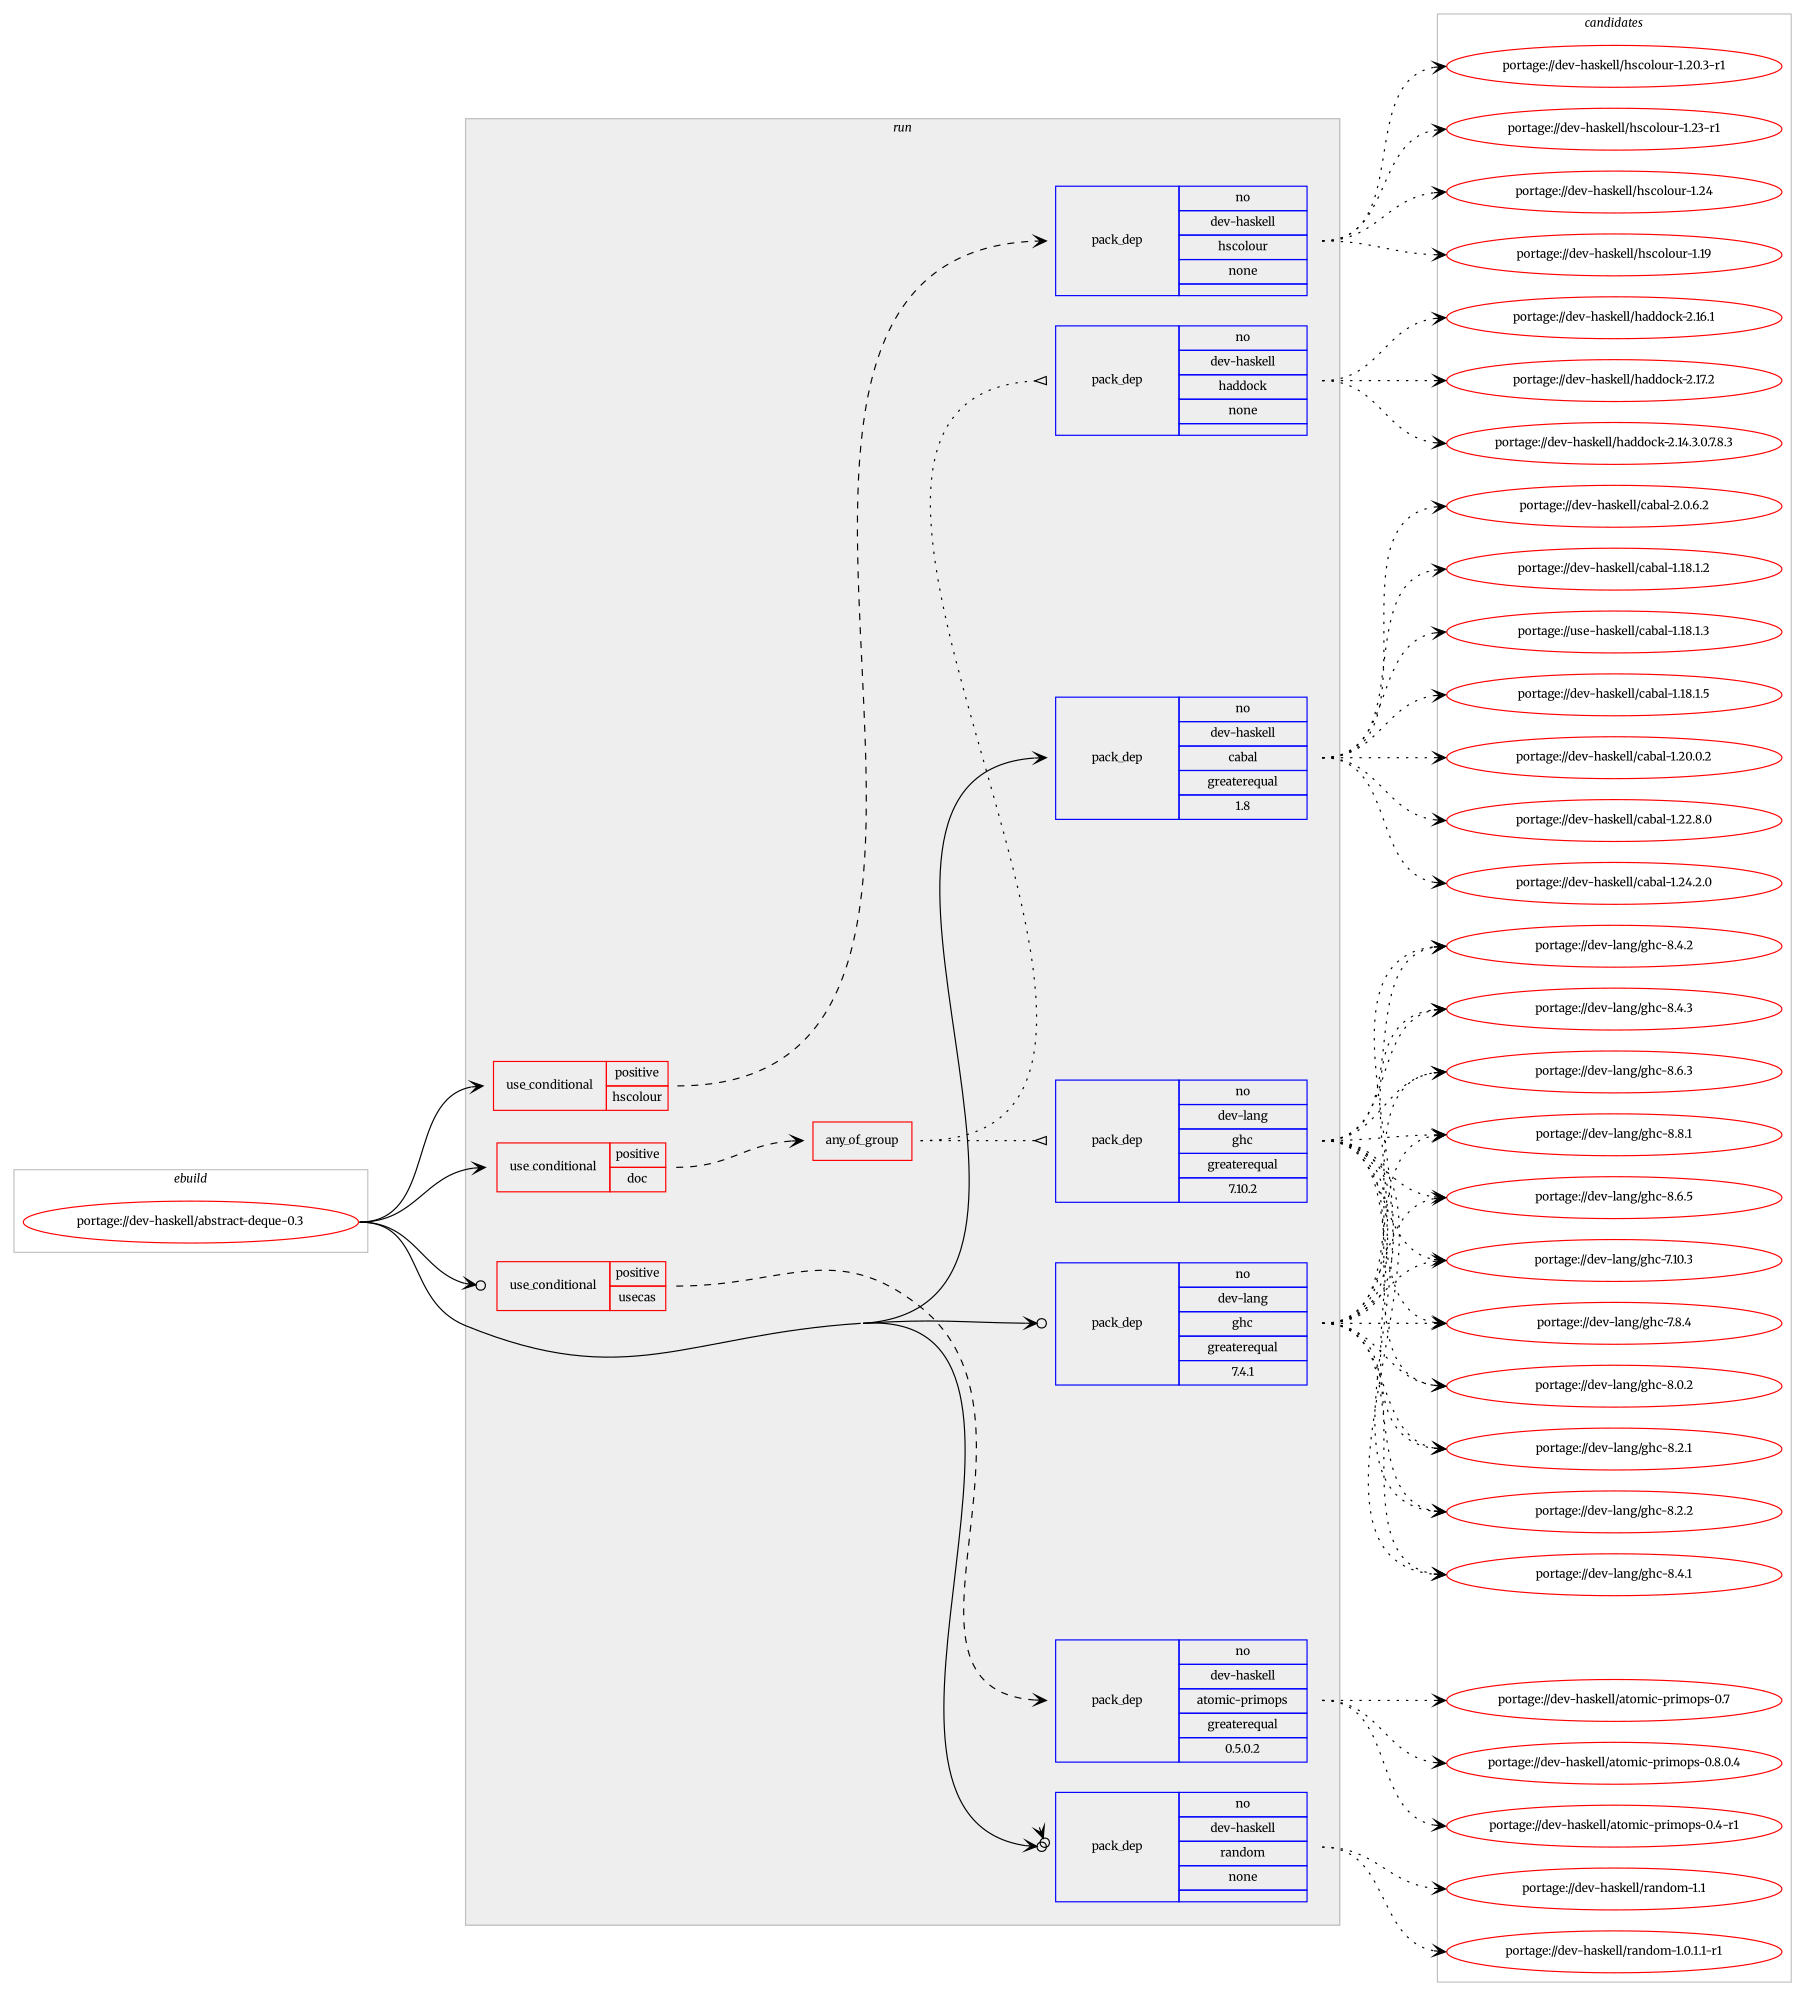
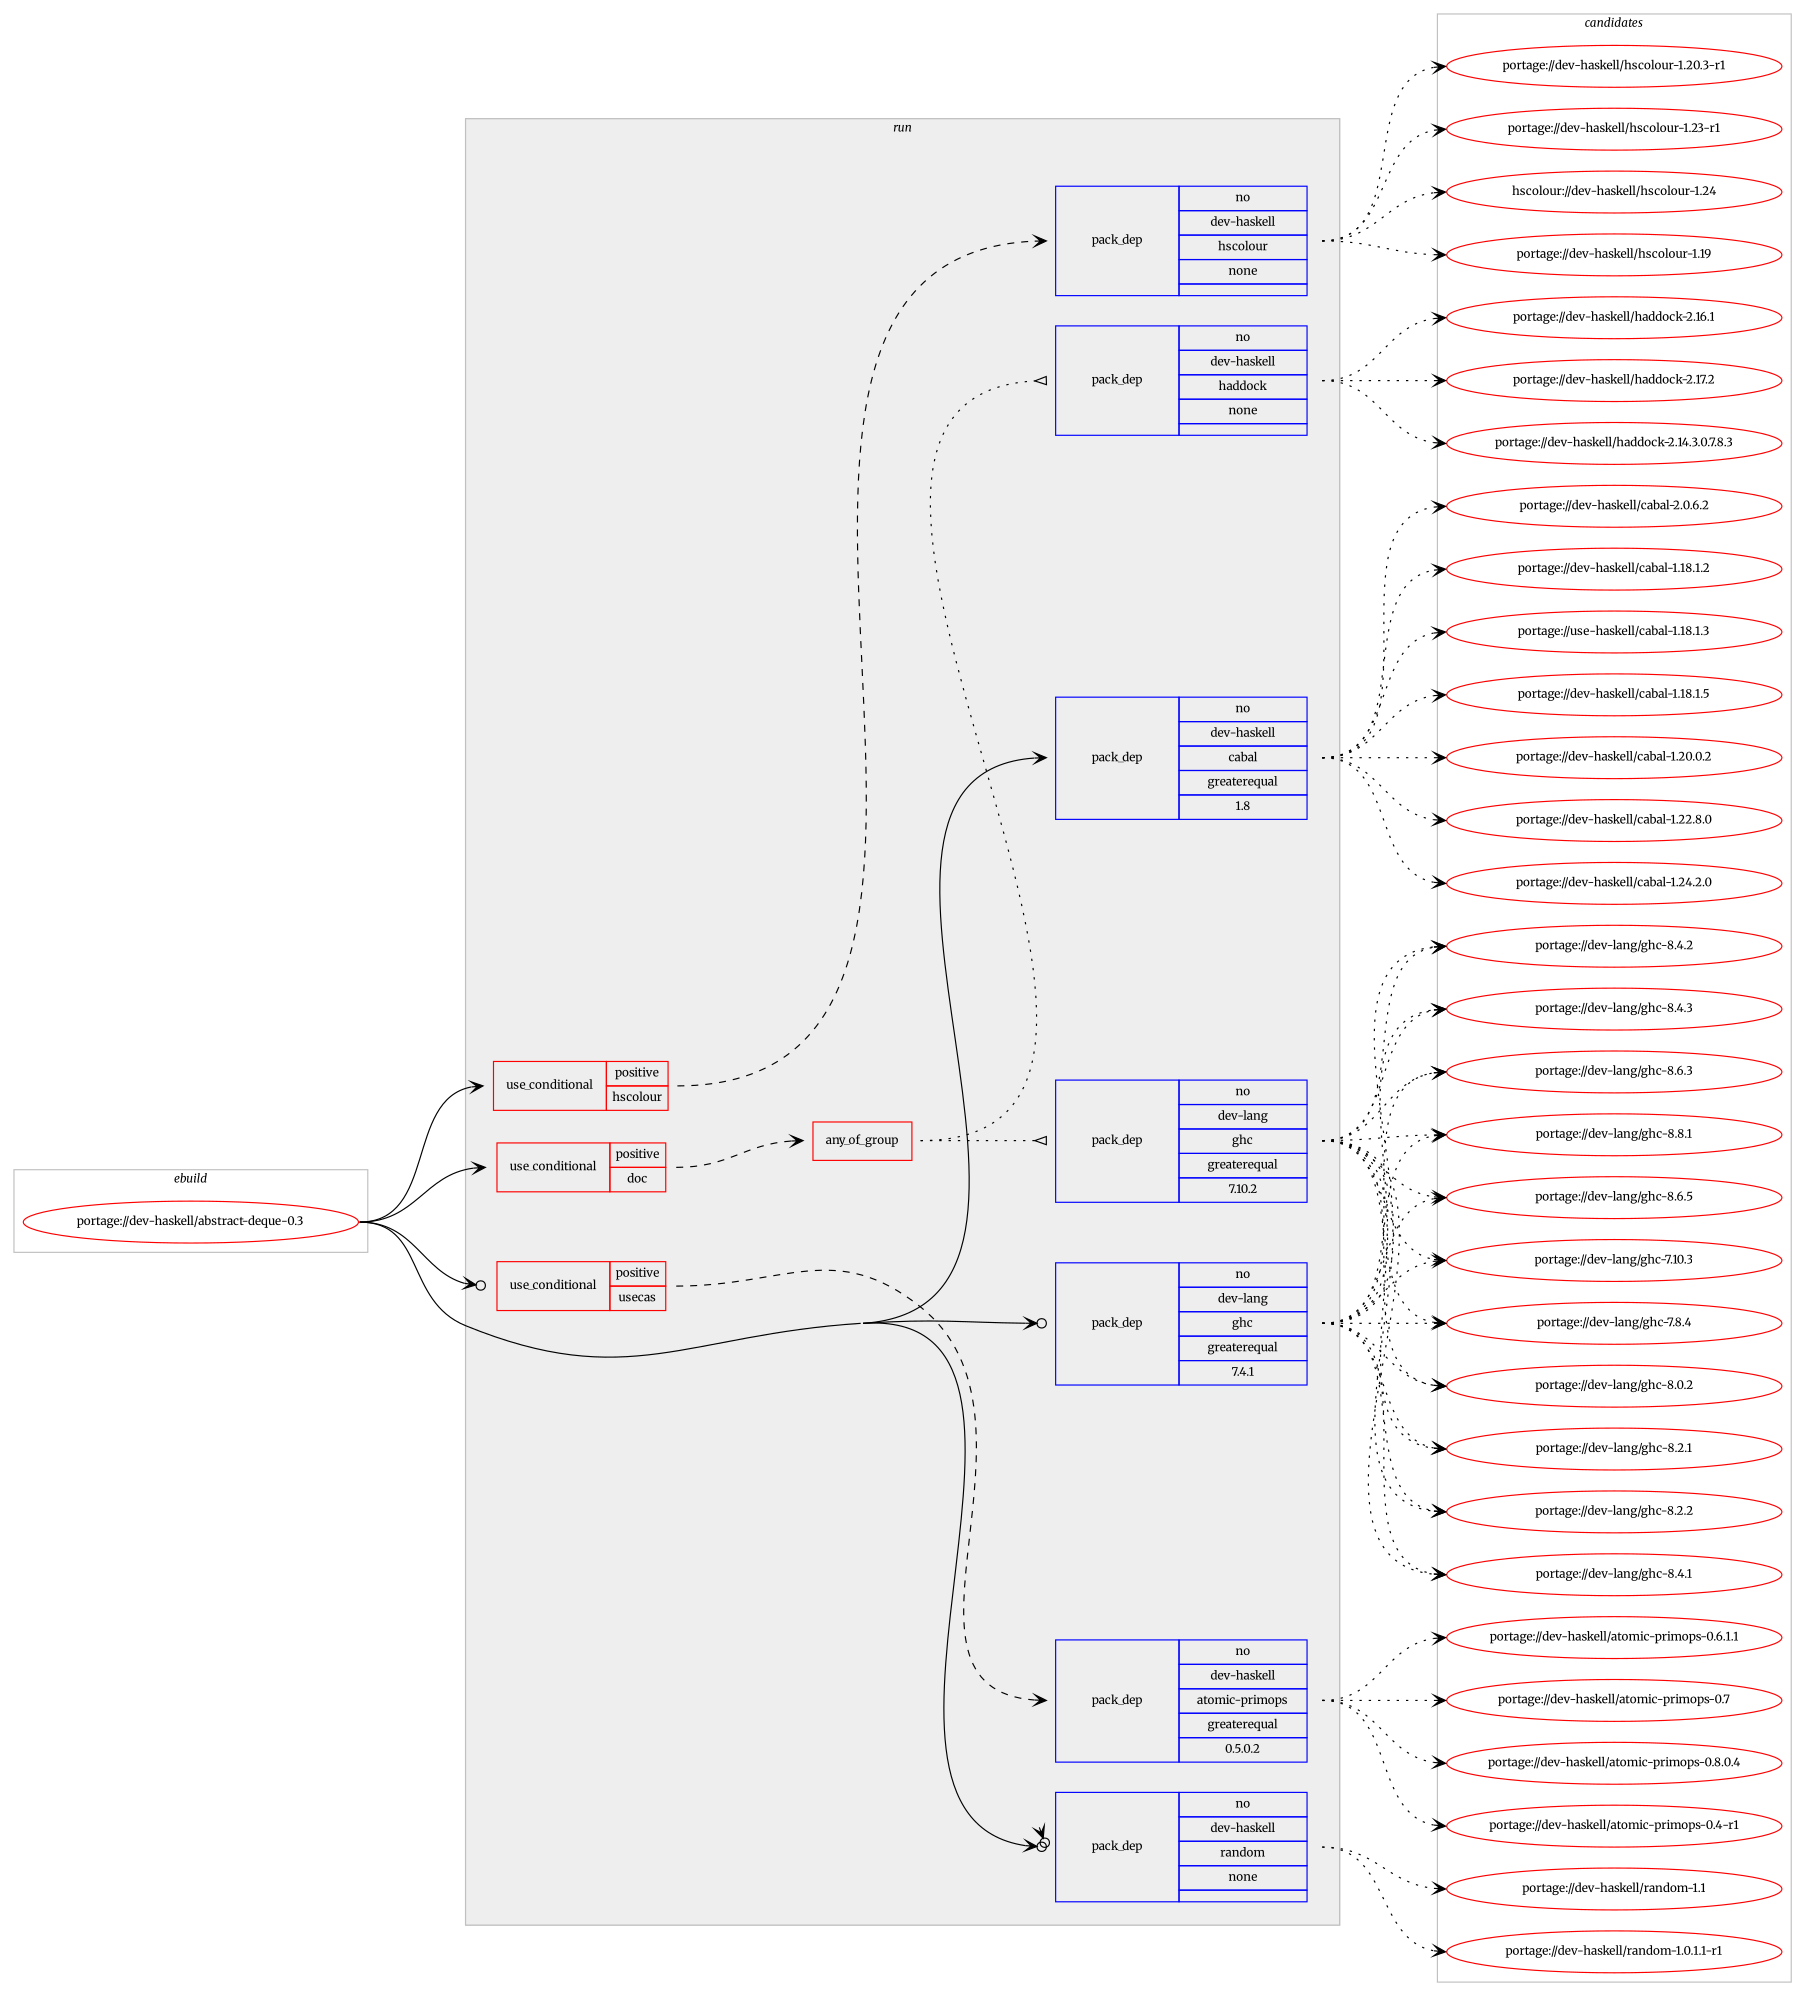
(1614, 192) -> (1614, 192)
none -> (1614, 1638)
